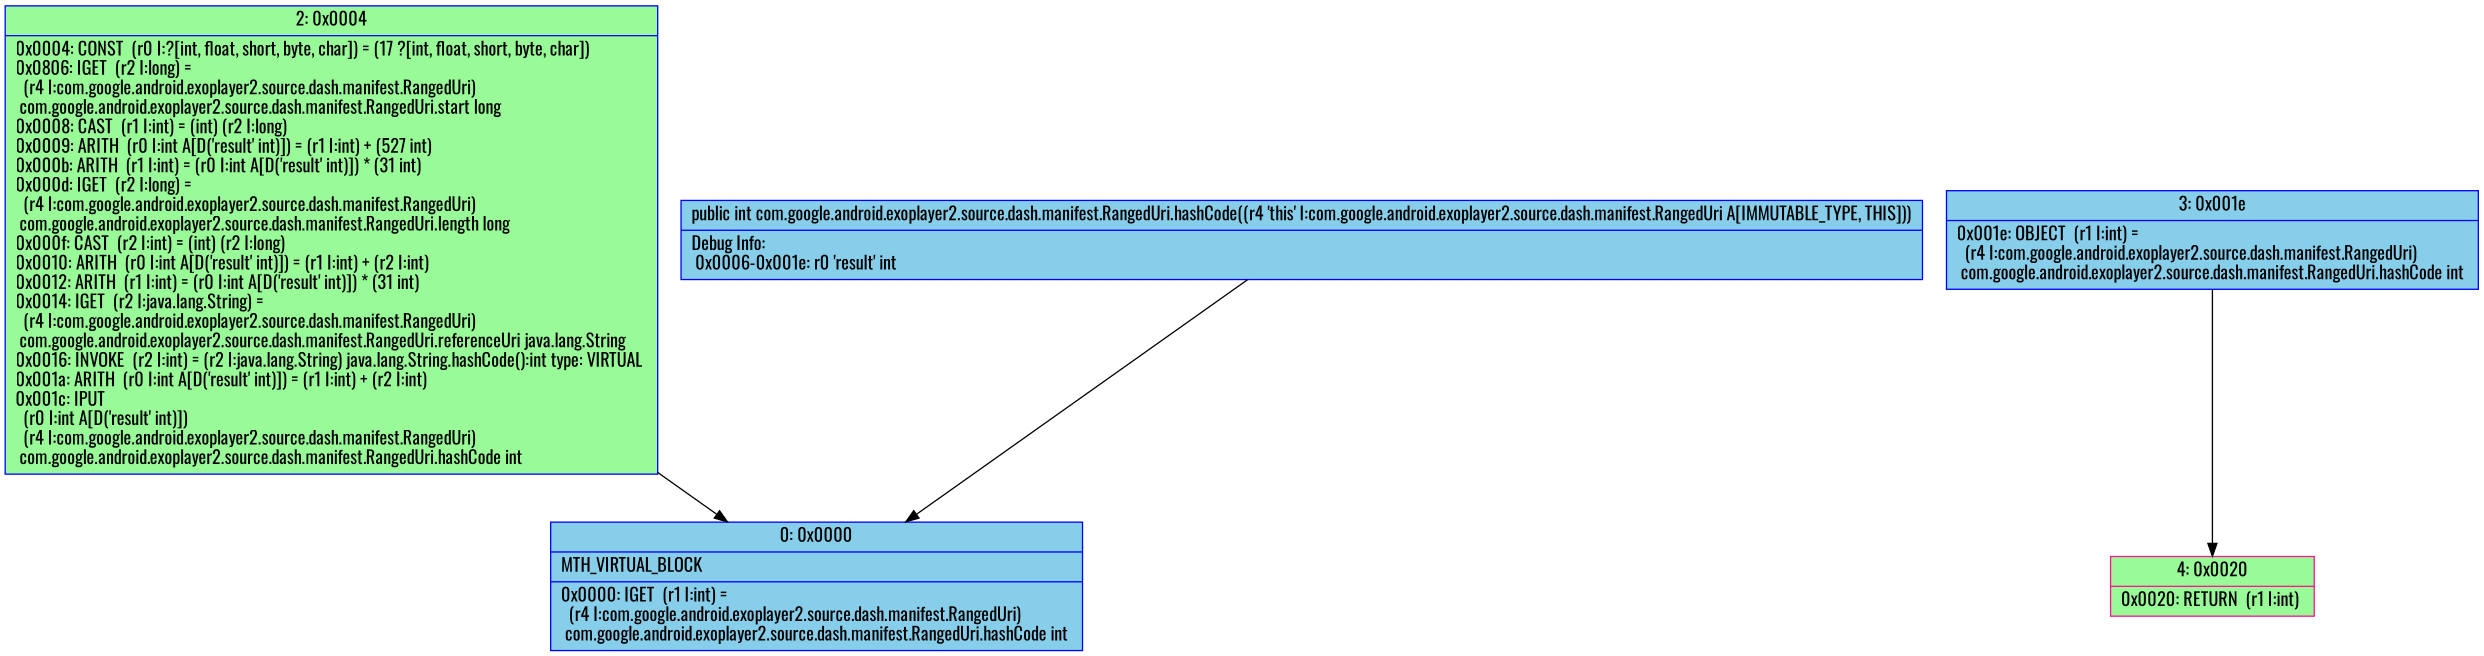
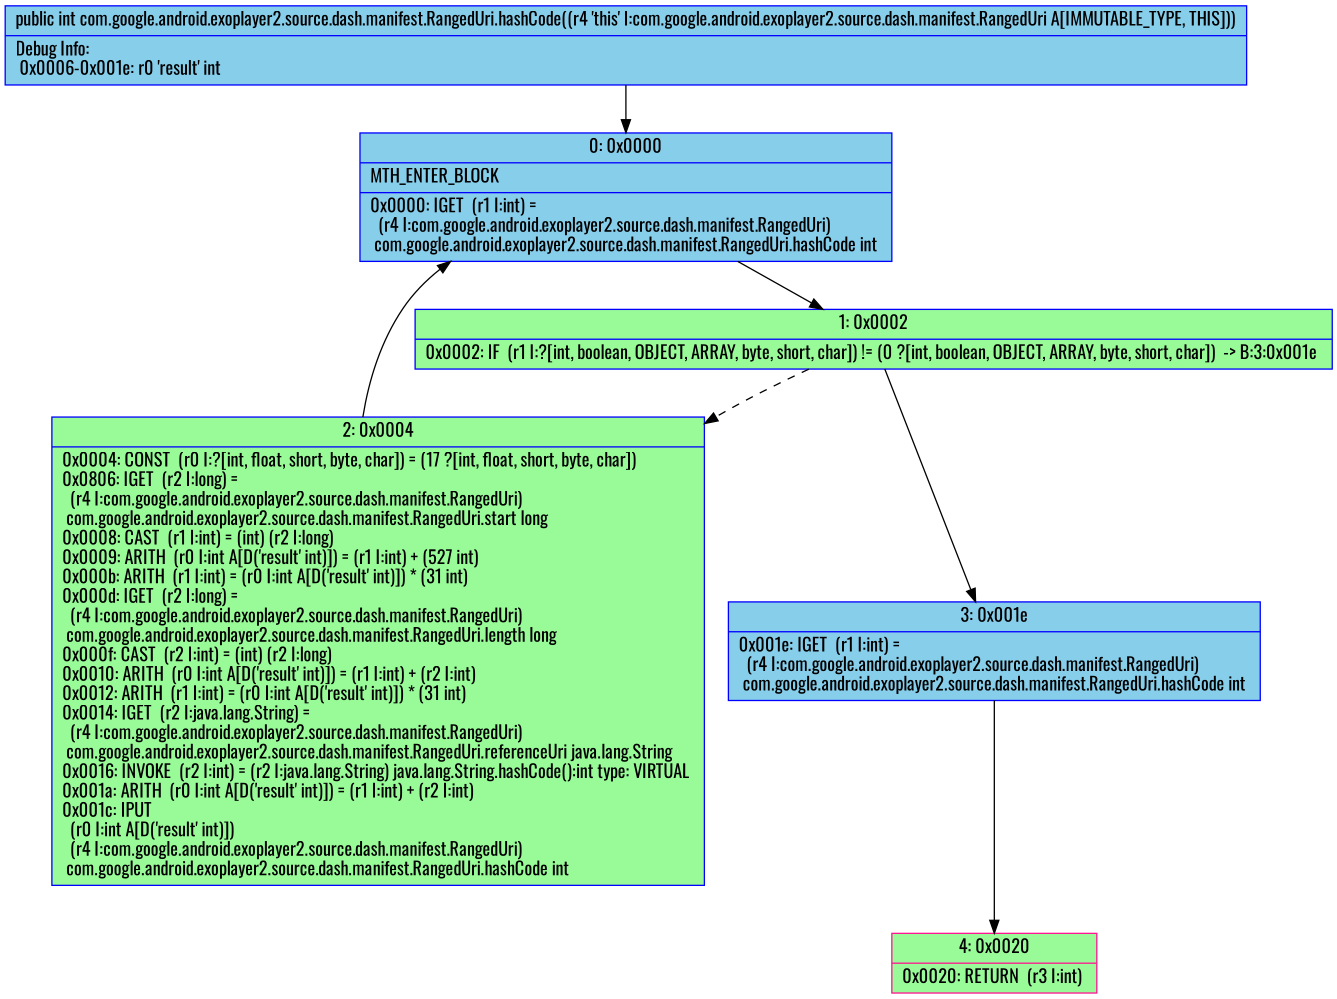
(2050, 235) -> (822, 646)
none -> (874, 339)
(632, 566) -> (435, 177)
(2212, 601) -> (994, 977)
